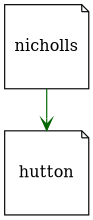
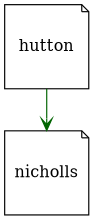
(47, 104) -> (47, 104)
